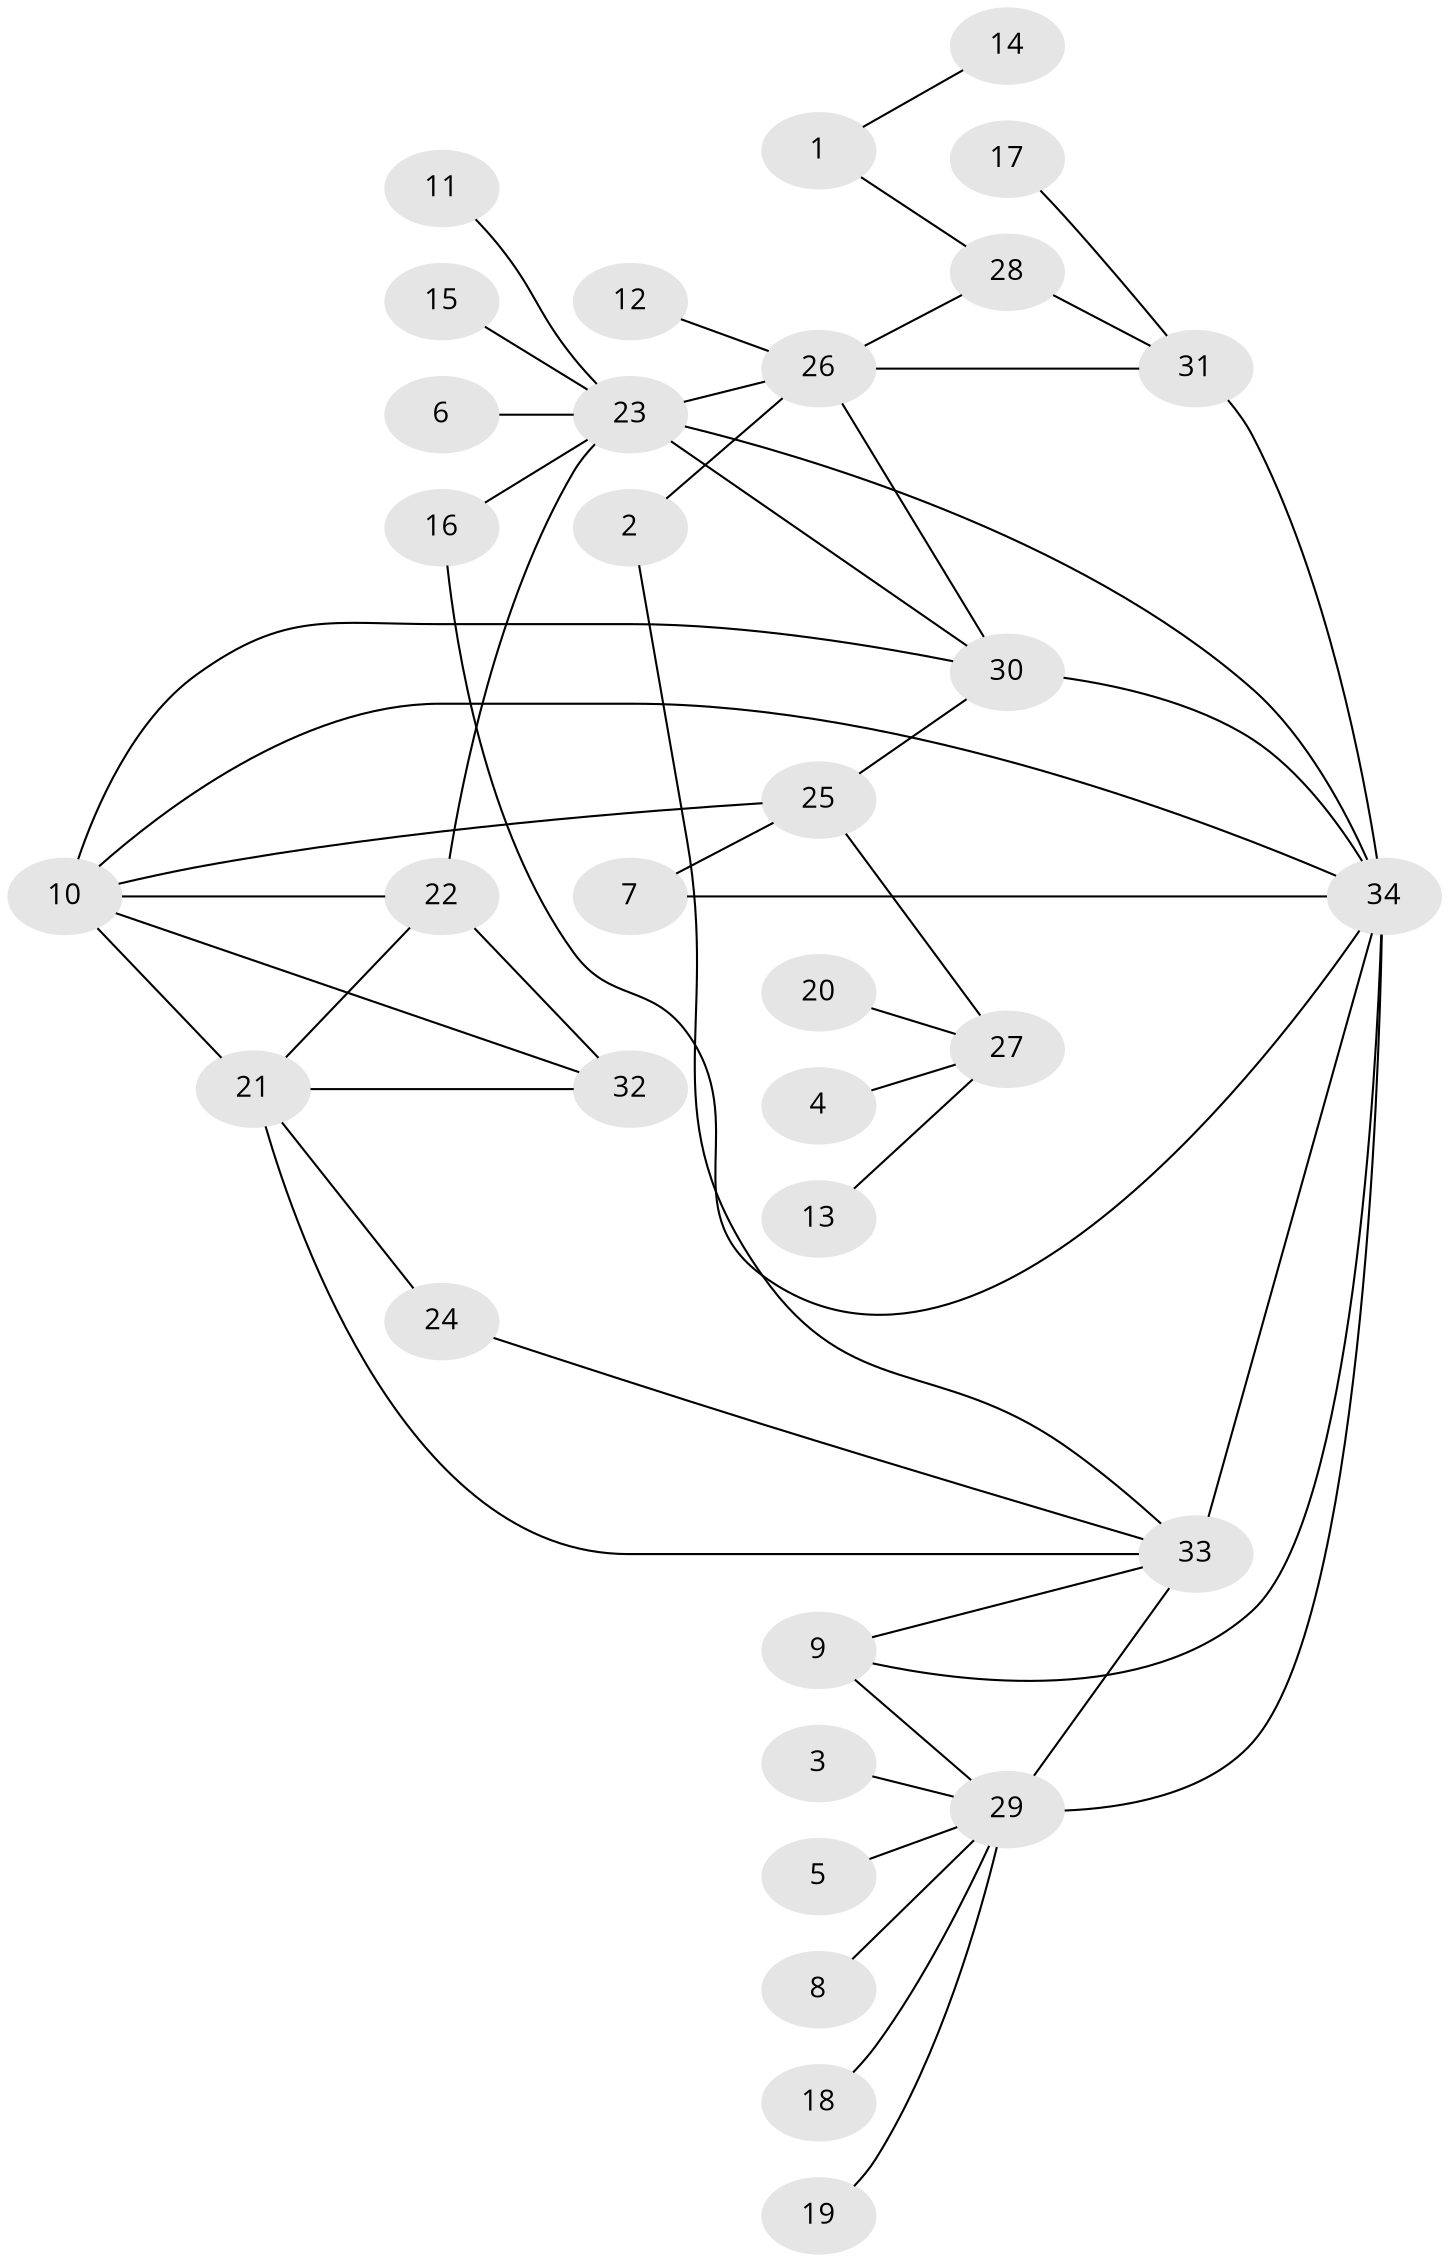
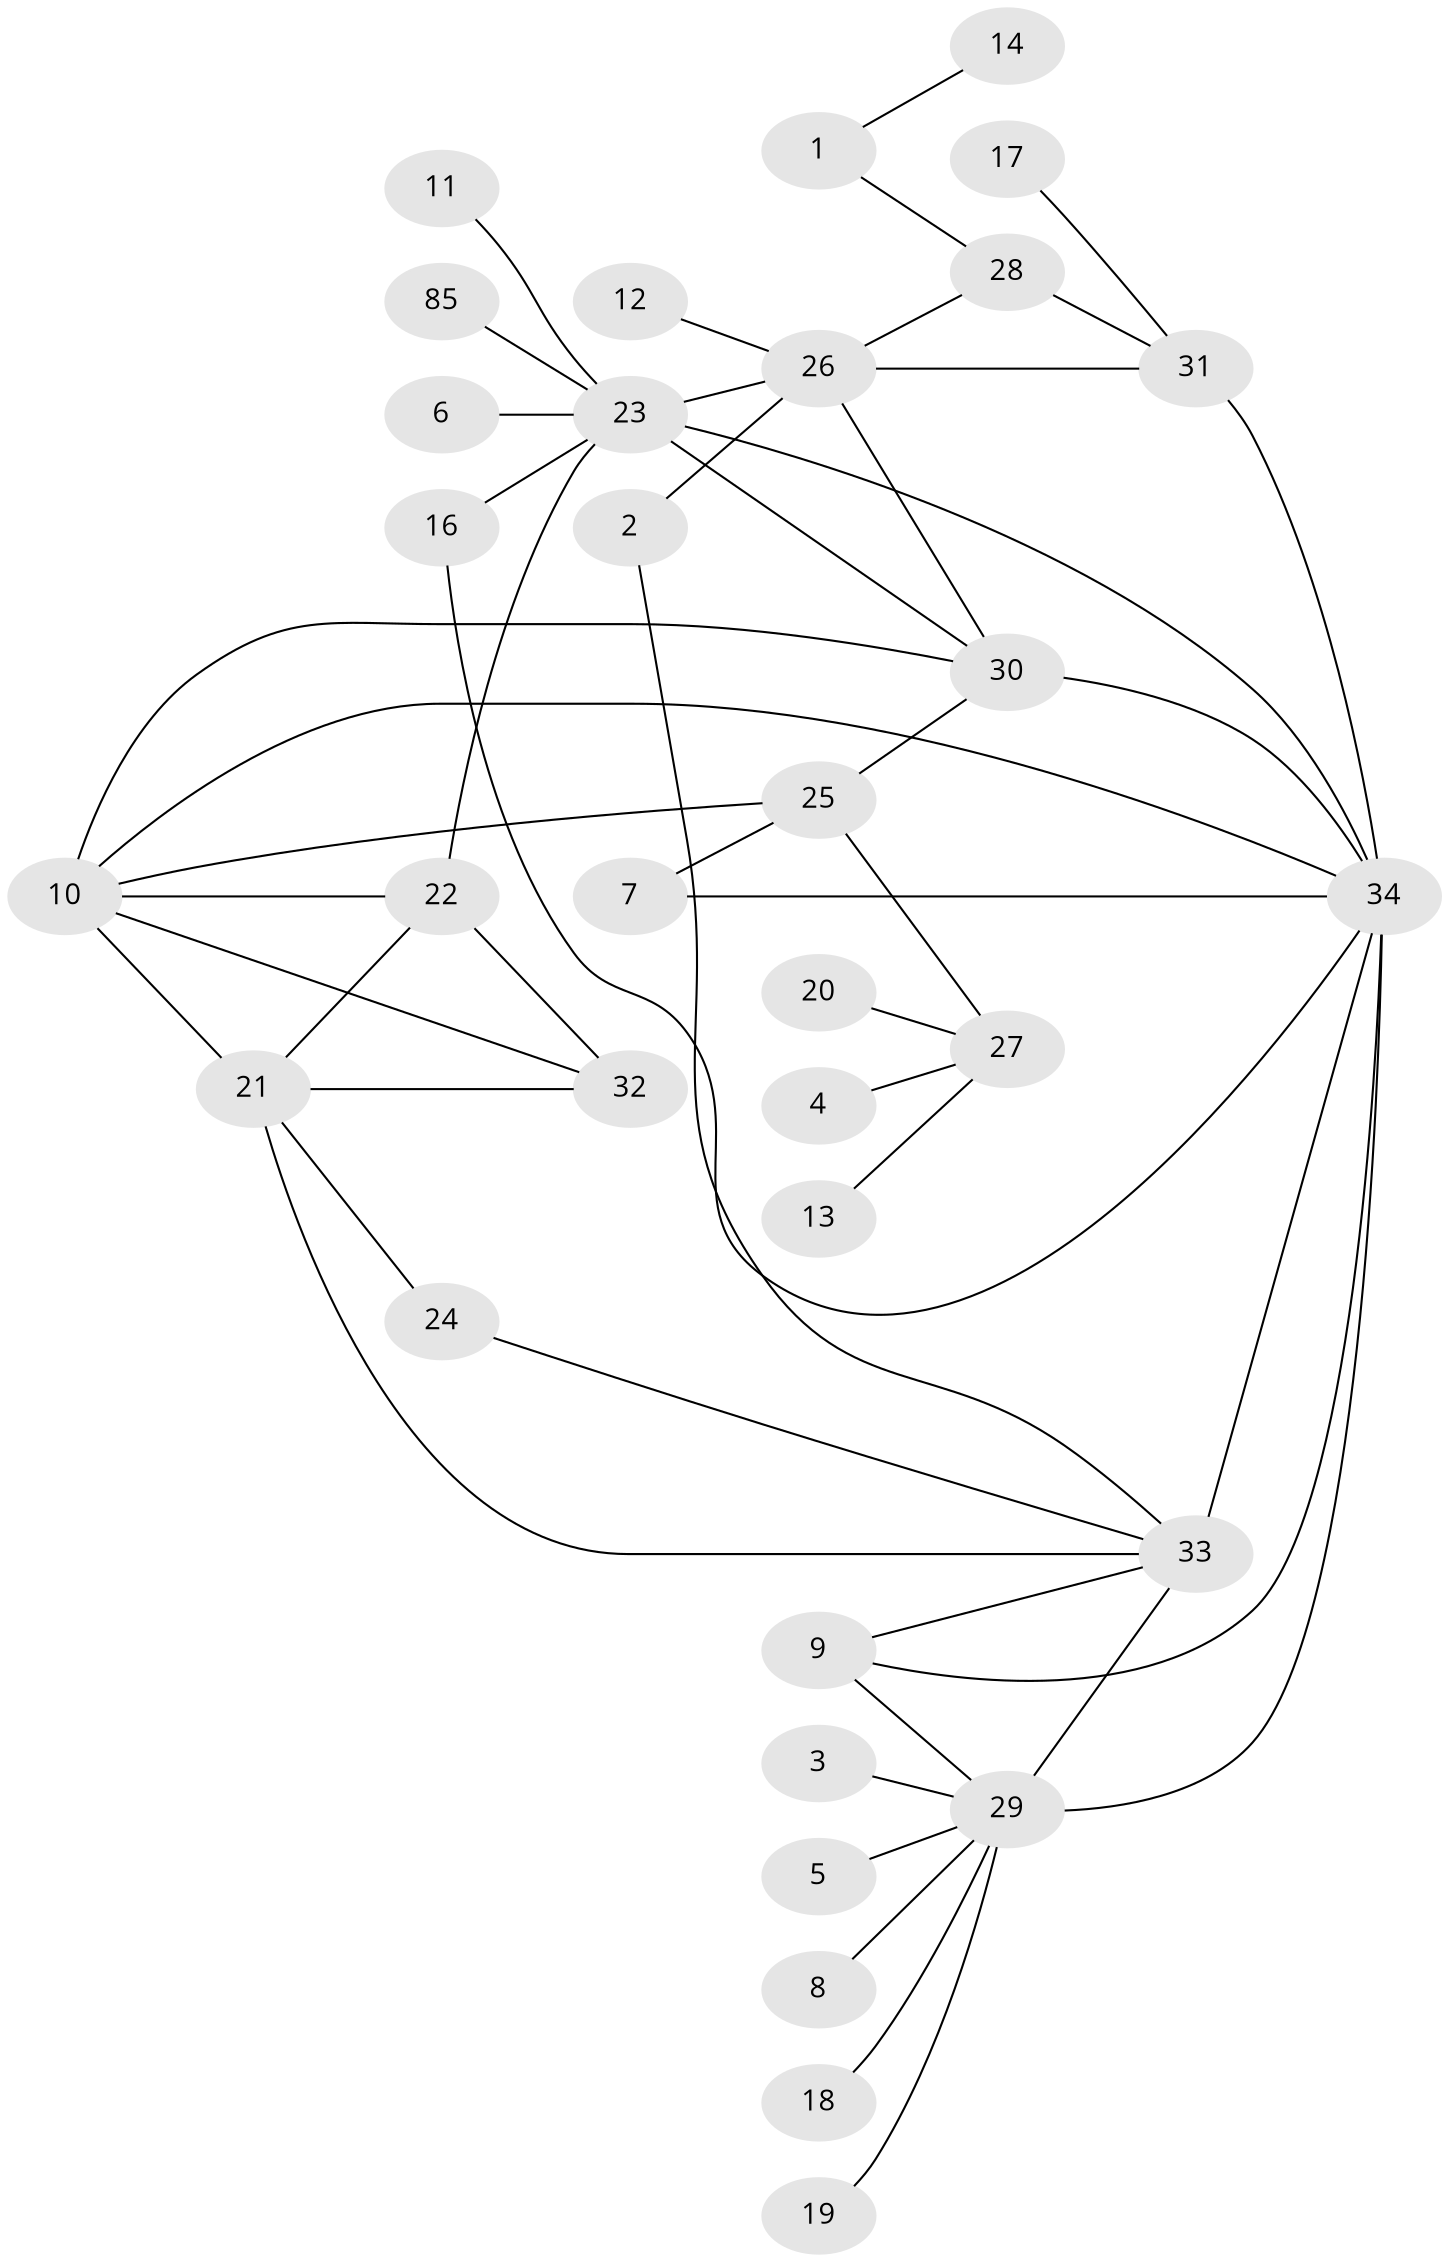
(442, 302) -> (442, 302)
